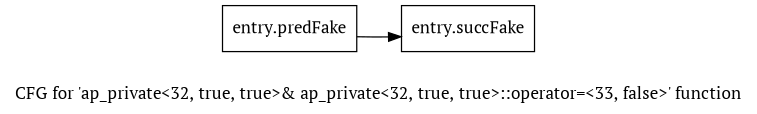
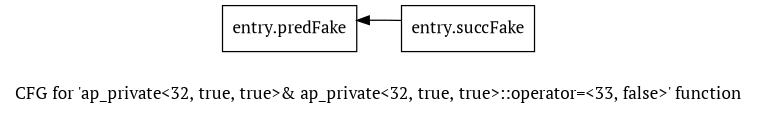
(373, 37) -> (385, 20)
